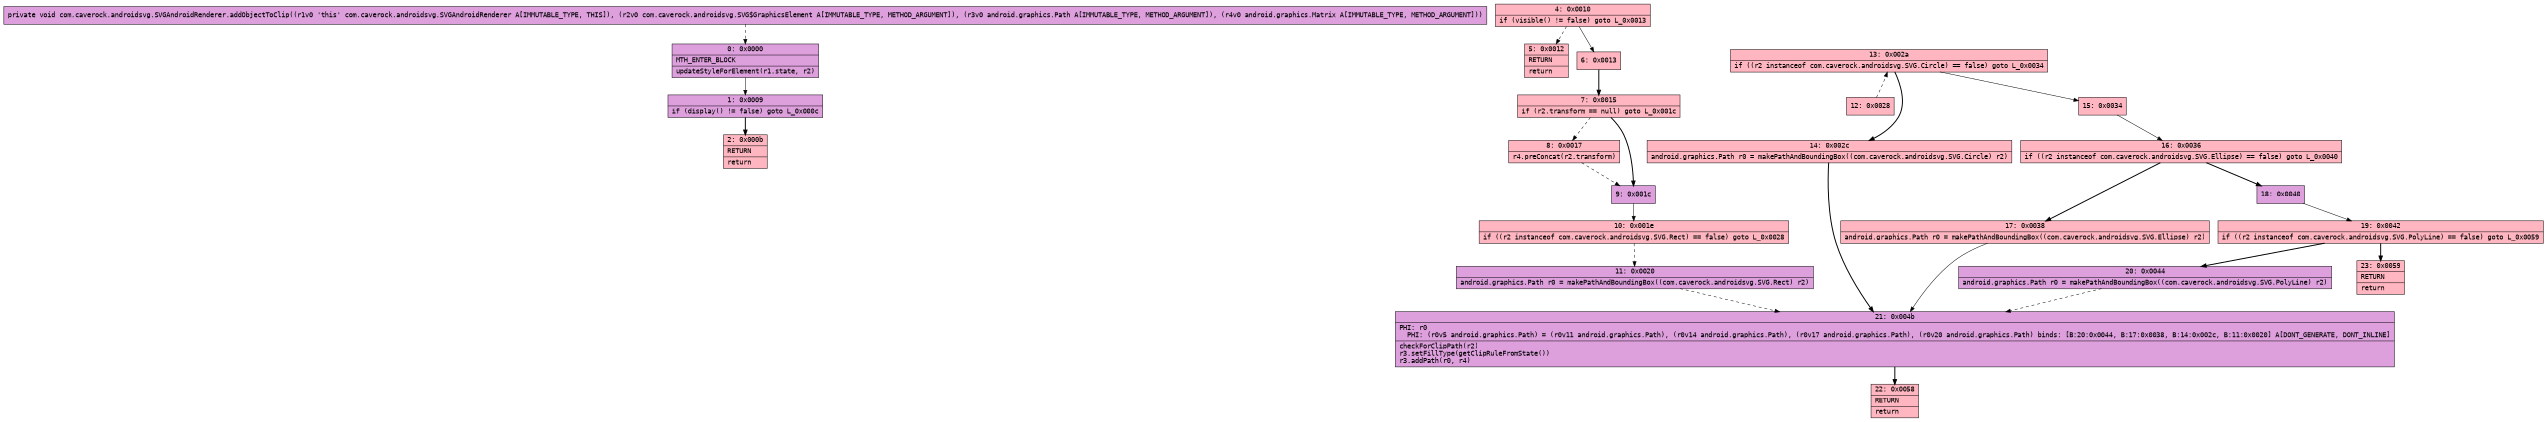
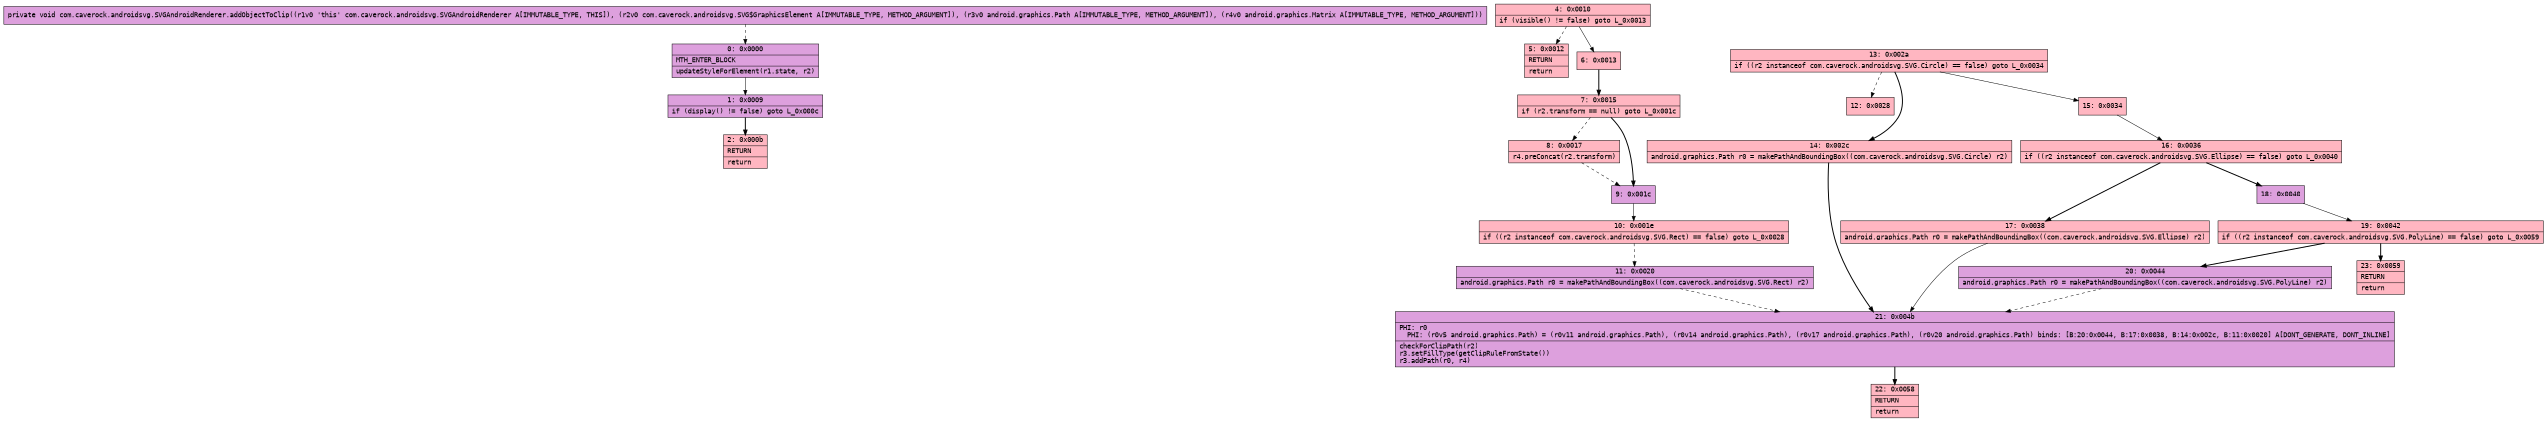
(1881, 87) -> (1877, 82)
